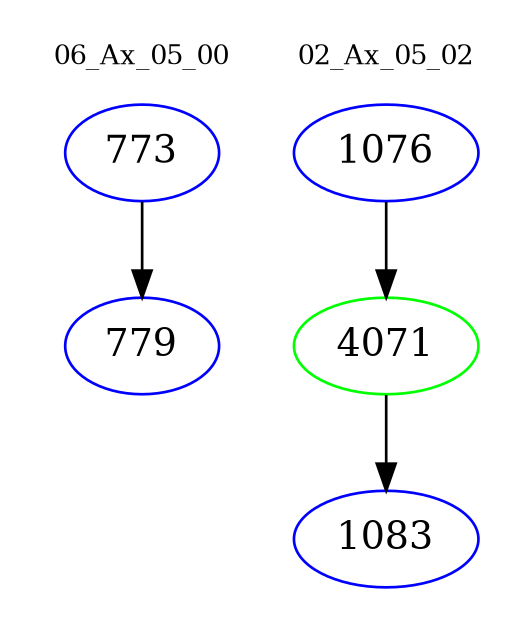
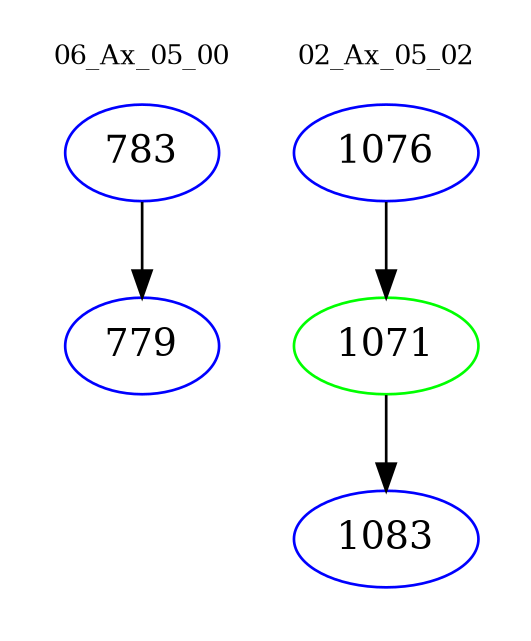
(142, 153) -> (142, 153)
(386, 346) -> (386, 346)
